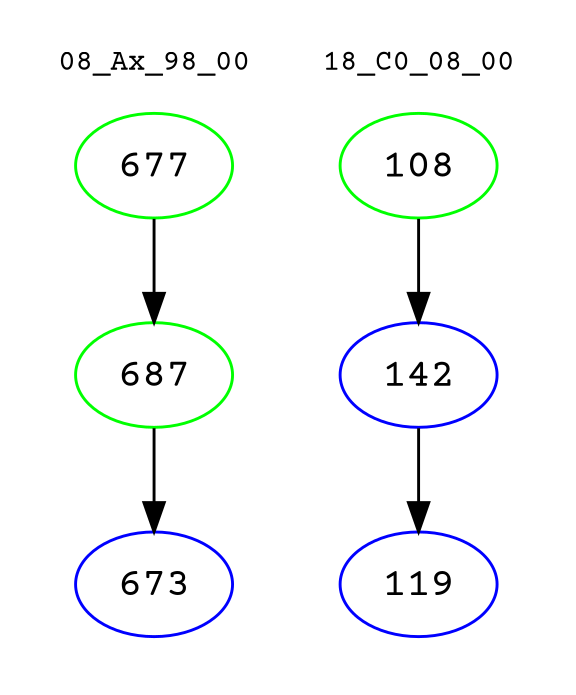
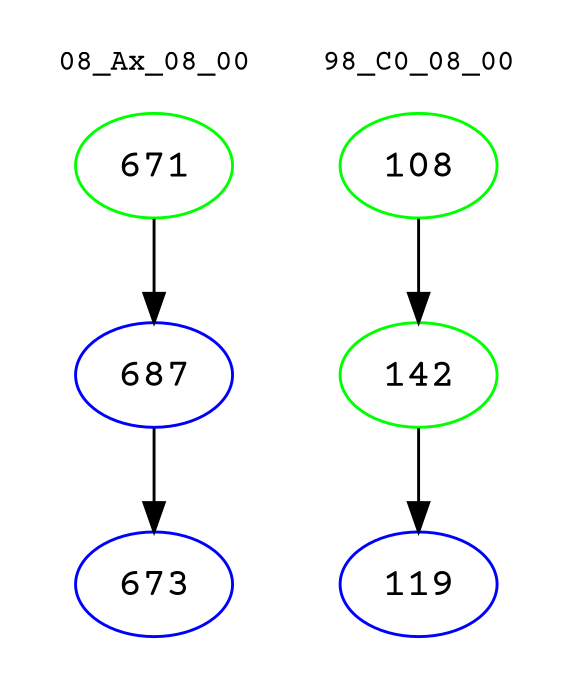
(156, 62) -> (156, 62)
(420, 62) -> (420, 62)
(154, 166) -> (154, 166)
(154, 375) -> (154, 375)
(419, 375) -> (419, 375)
